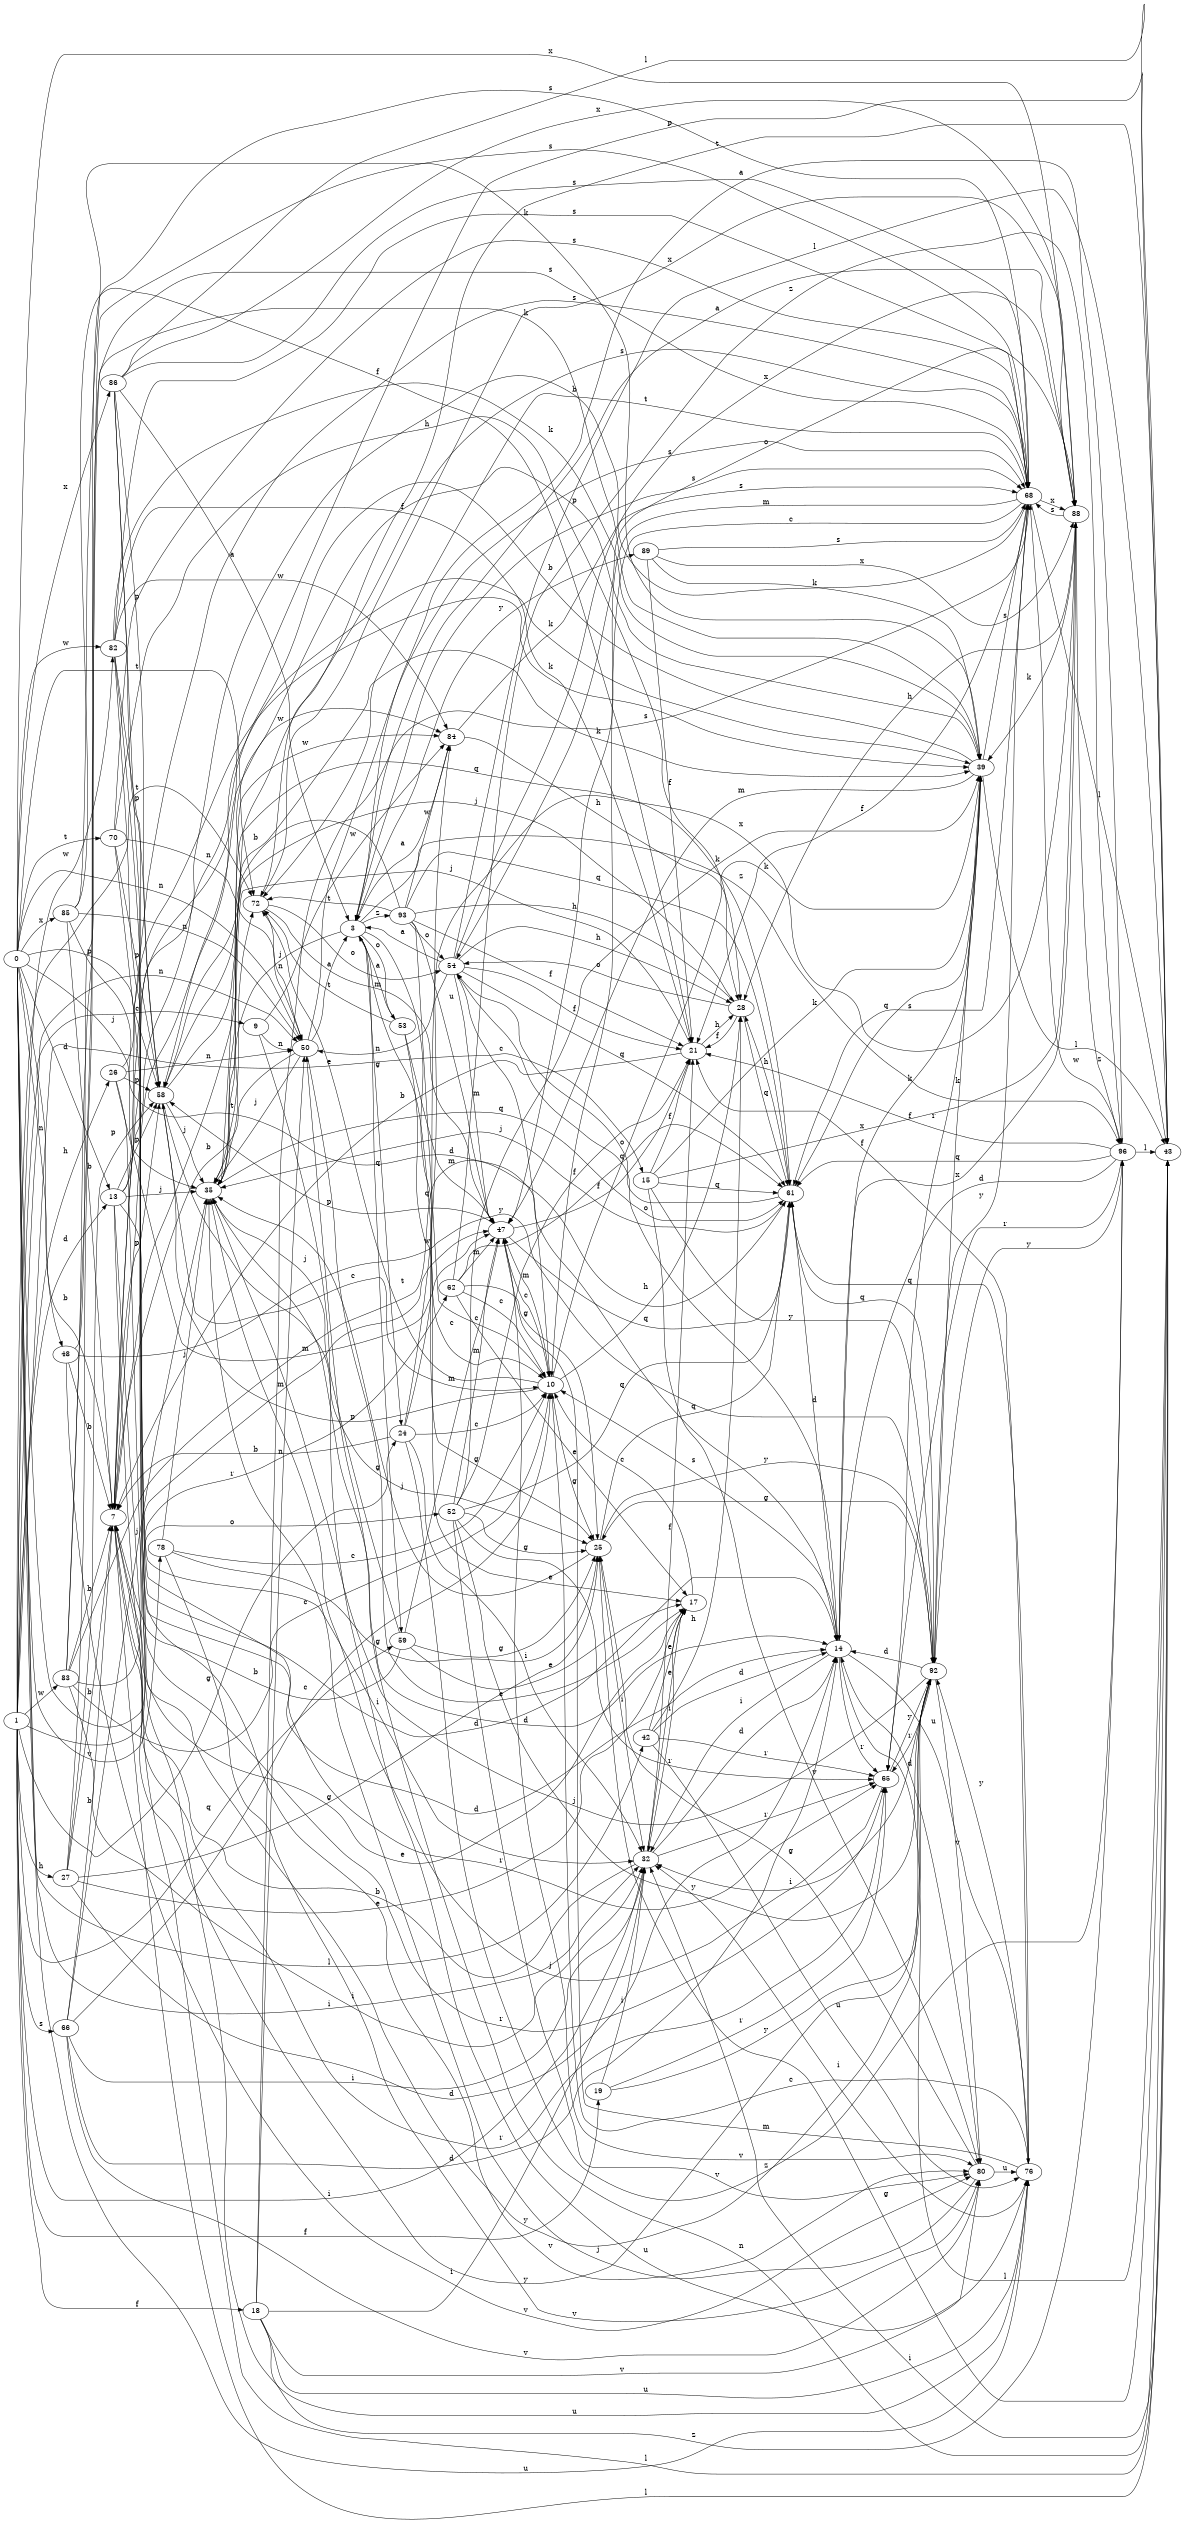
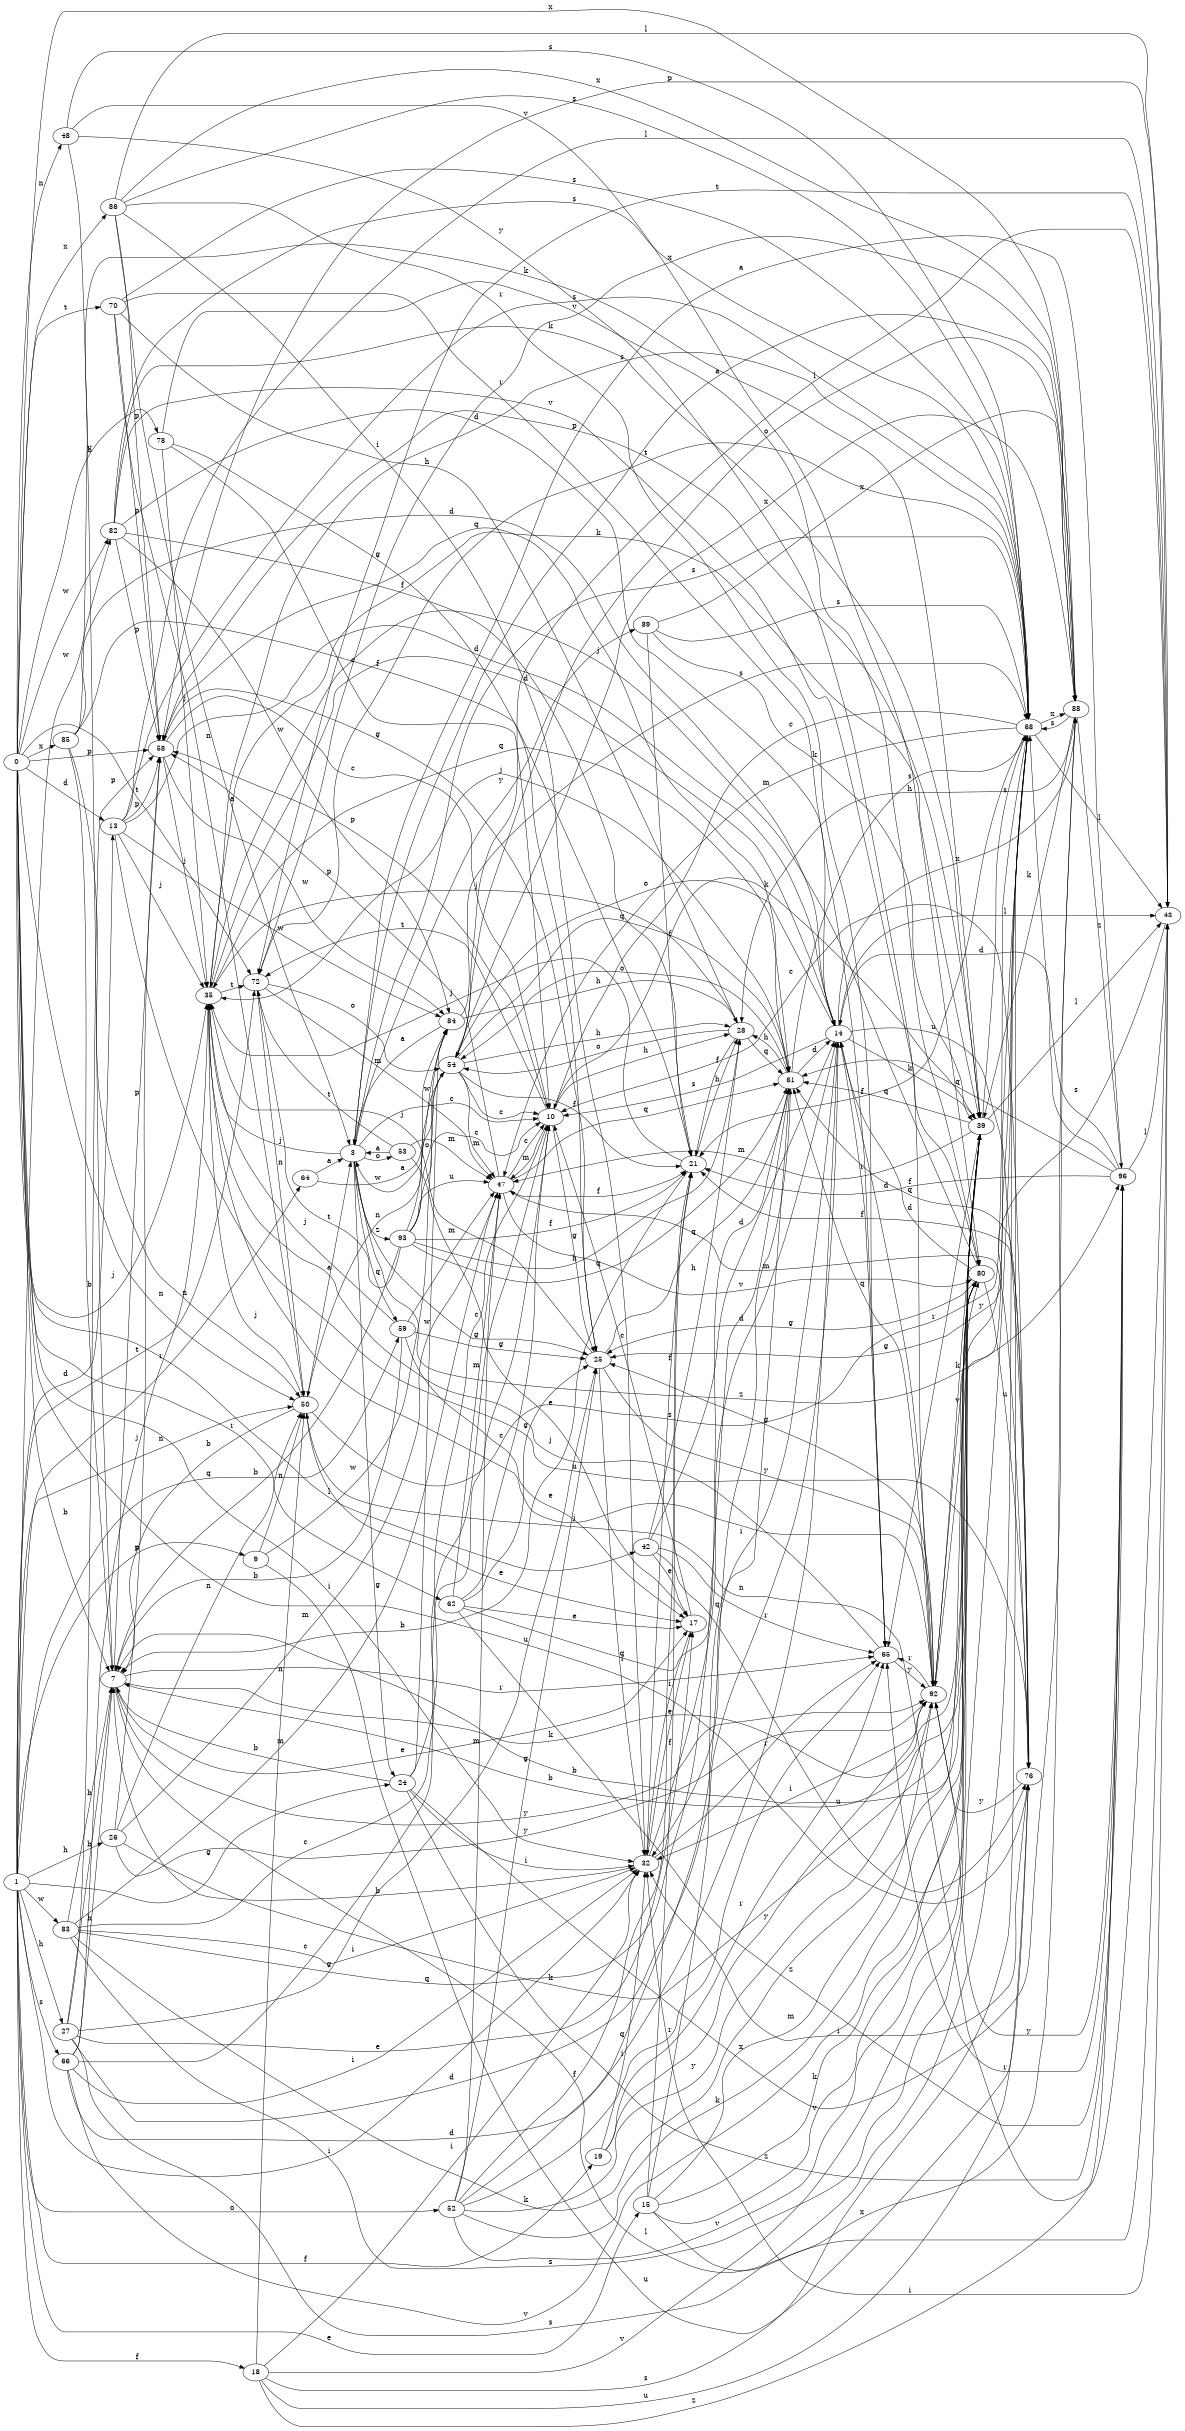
(995, 904) -> (851, 857)
(1076, 1060) -> (1076, 1090)
none -> (305, 1179)
(791, 1317) -> (791, 2017)
